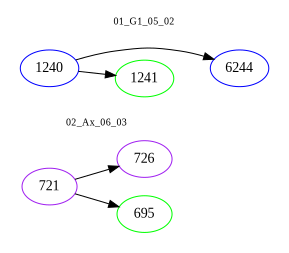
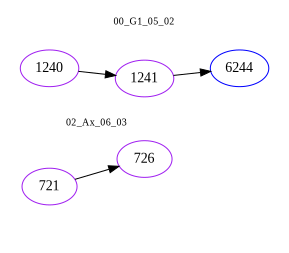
(145, 22) -> (145, 22)
(140, 48) -> (187, 74)
(50, 68) -> (50, 68)
(145, 78) -> (145, 78)
(145, 214) -> none
